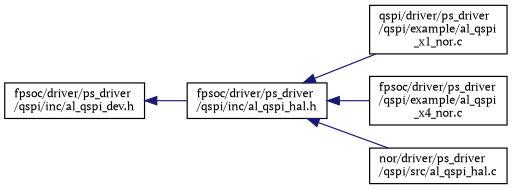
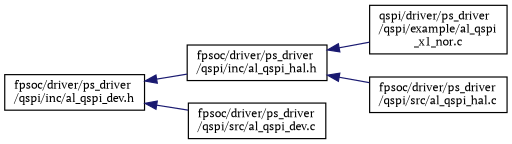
(438, 101) -> none
none -> (257, 121)
(438, 166) -> (438, 95)
